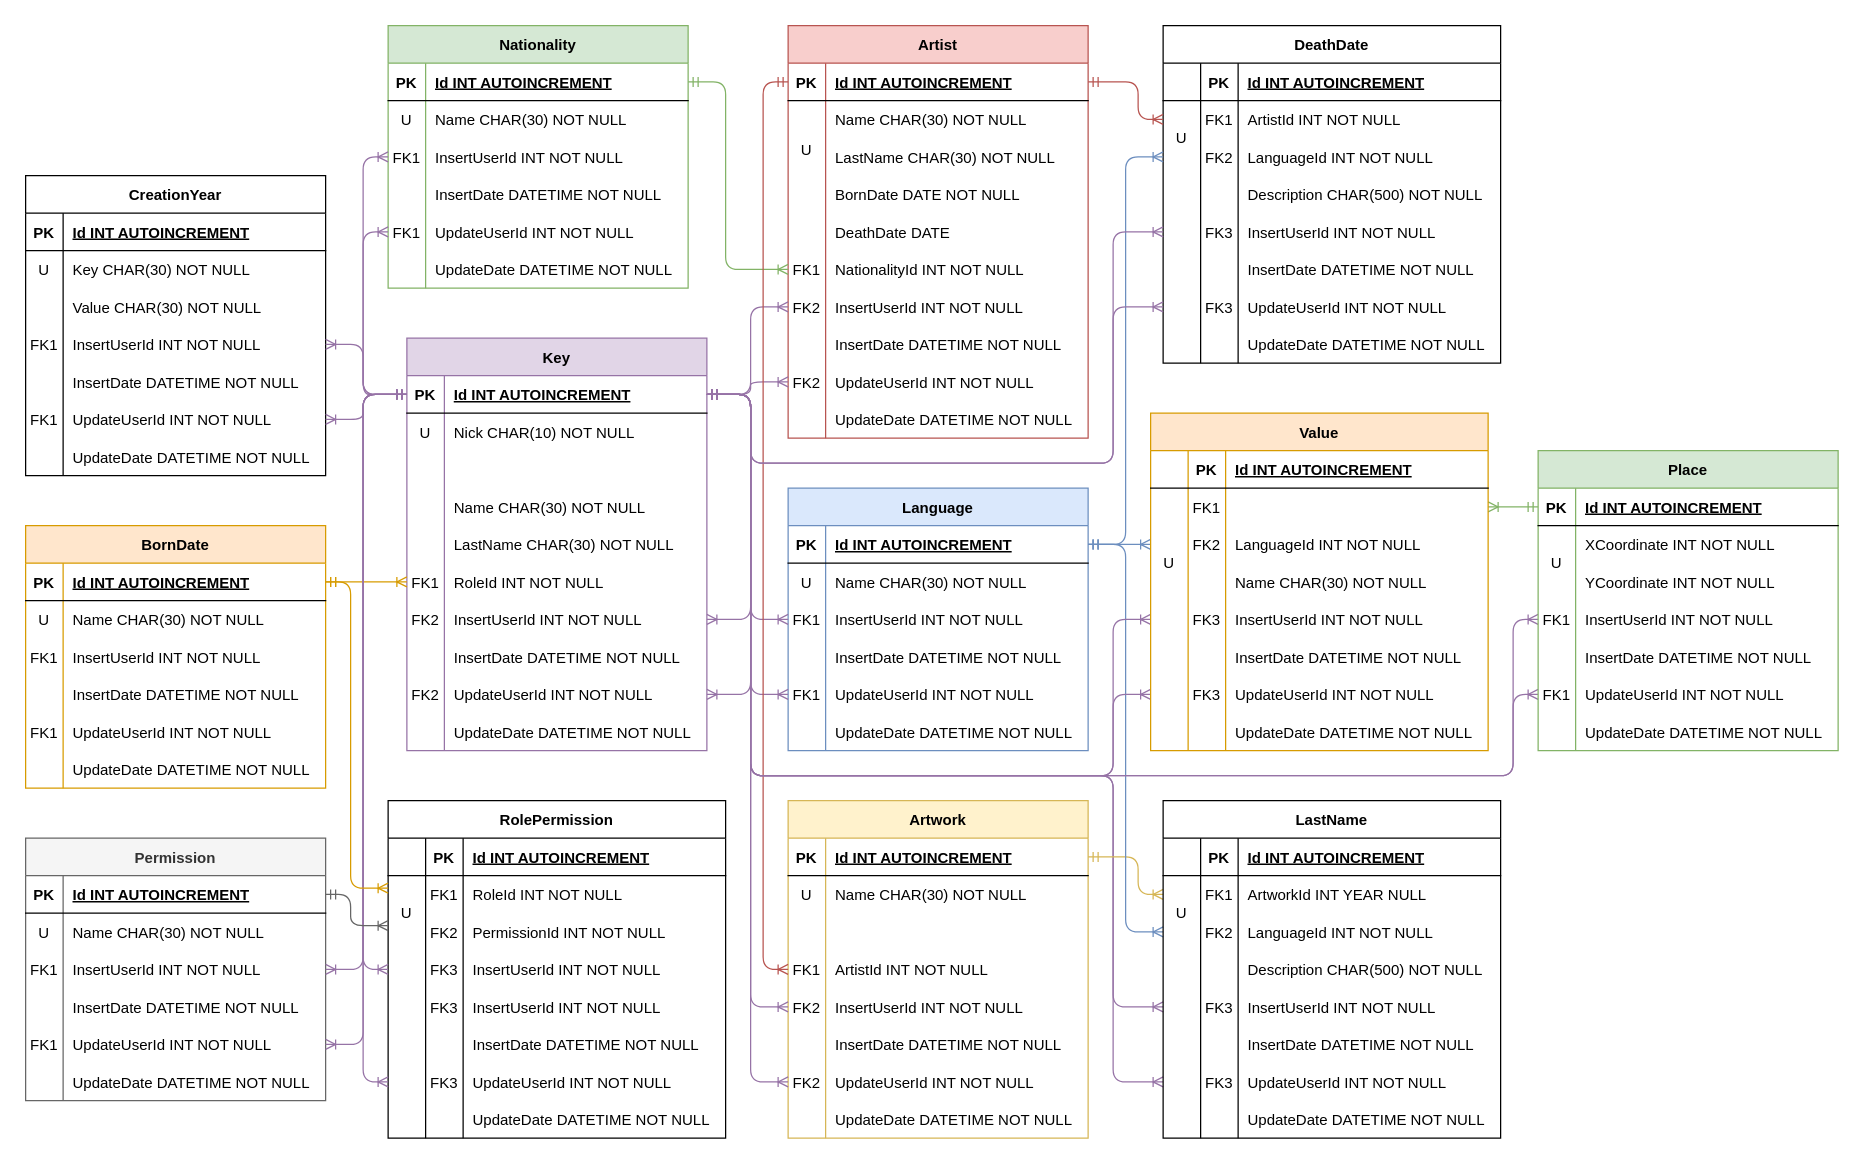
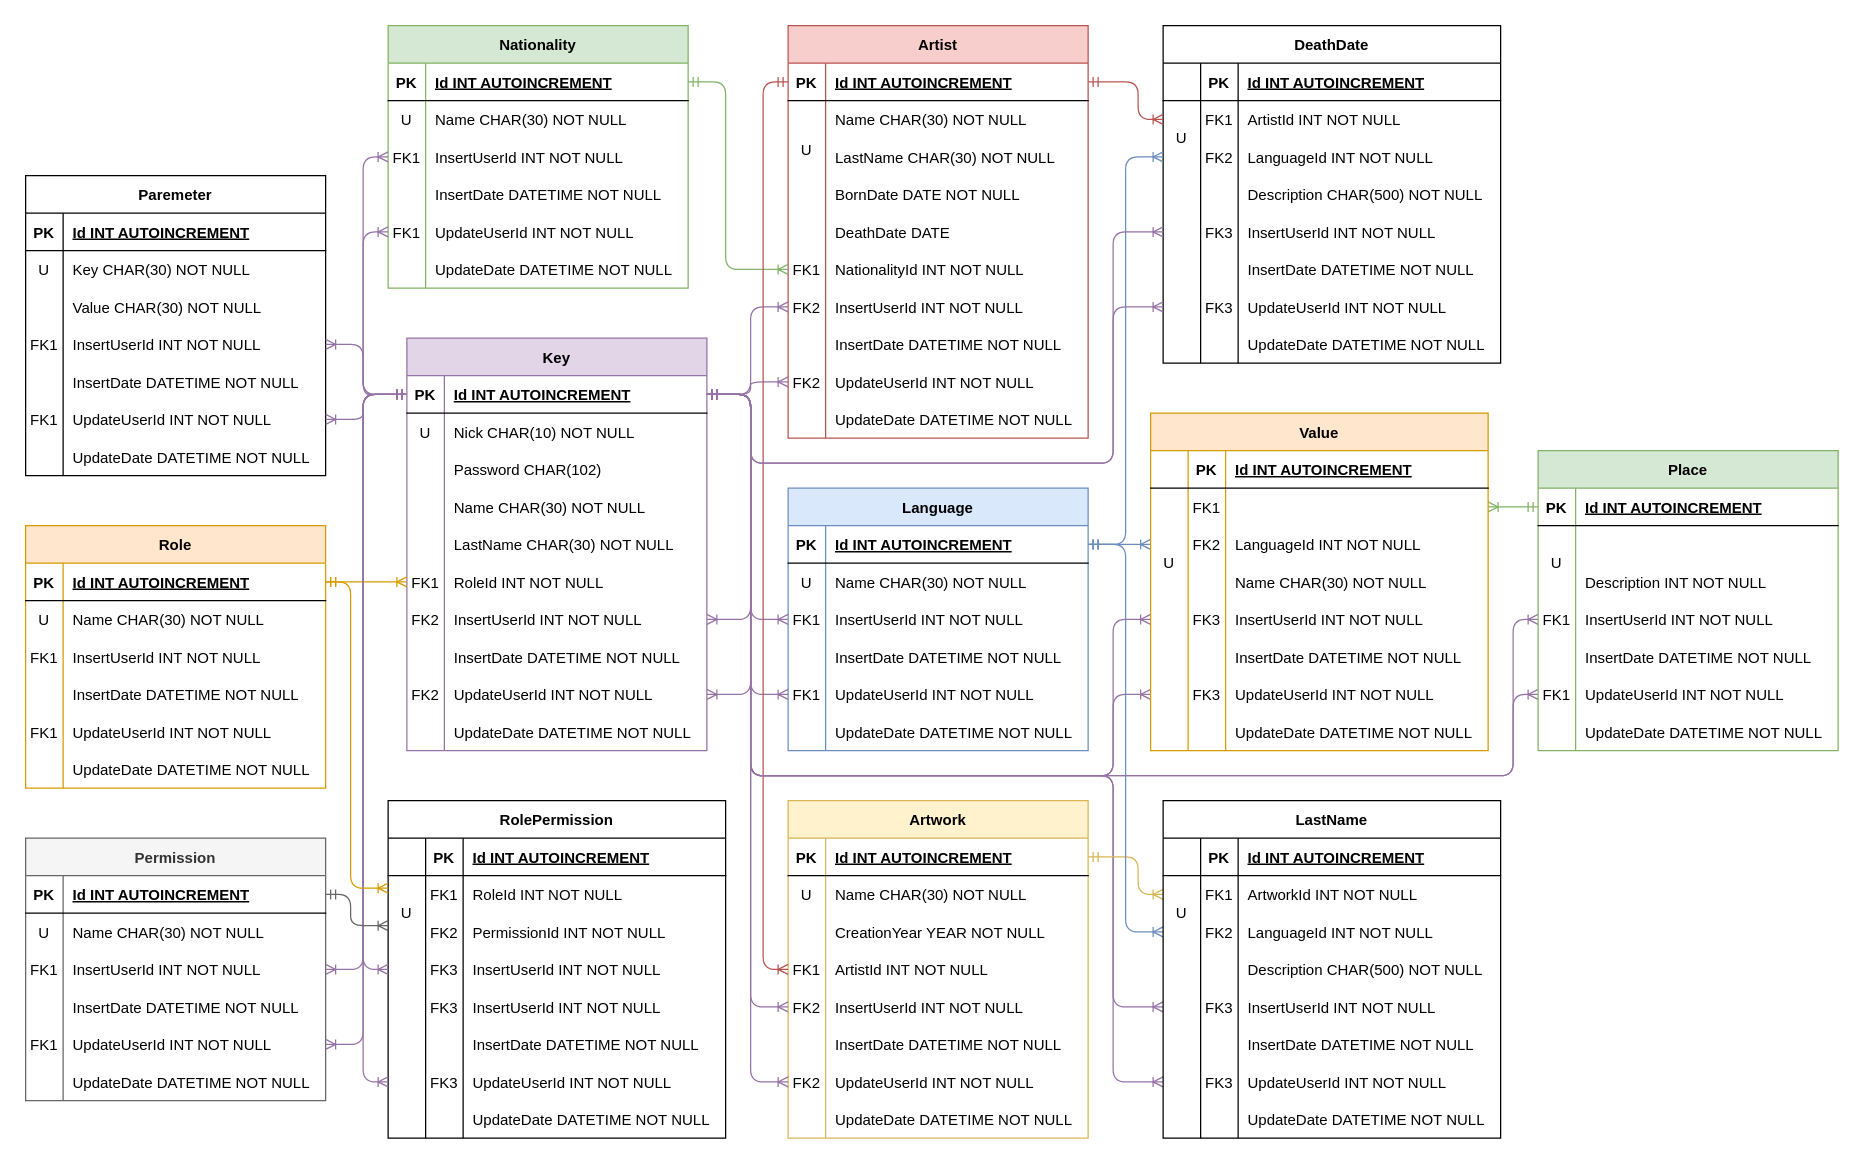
(175, 195) -> (175, 195)
none -> (576, 469)
(1707, 544) -> none
(175, 545) -> (175, 545)
(1678, 583) -> (1676, 583)
(1338, 895) -> (1334, 895)
none -> (957, 932)
